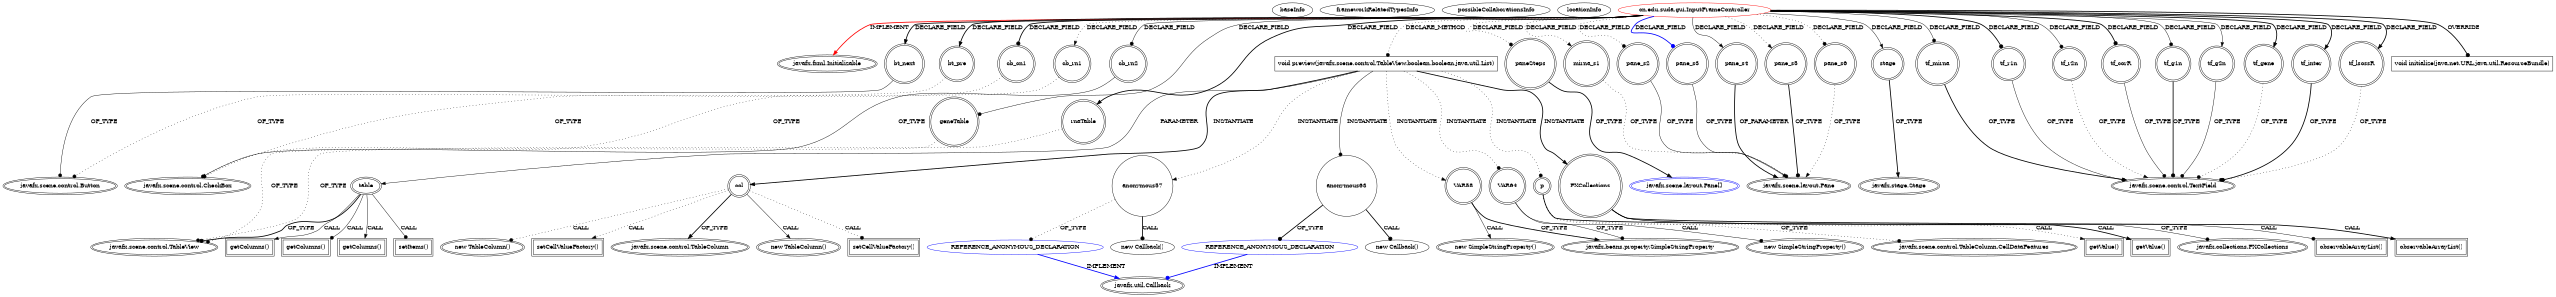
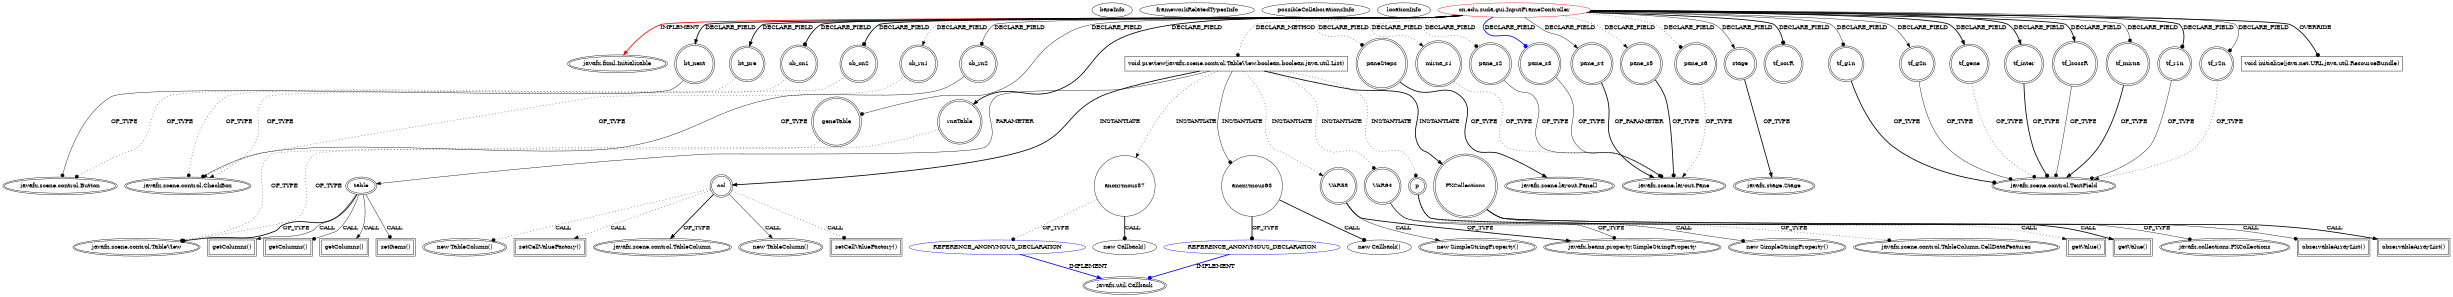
none -> (859, 64)
(2138, 131) -> none
(2314, 160) -> (2064, 130)
(1684, 186) -> (1560, 186)
